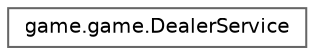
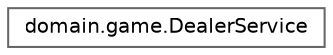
(157, 28) -> (166, 28)
